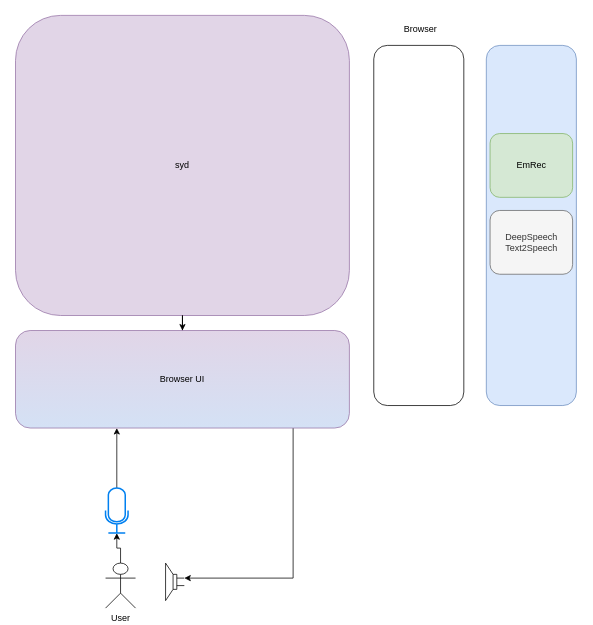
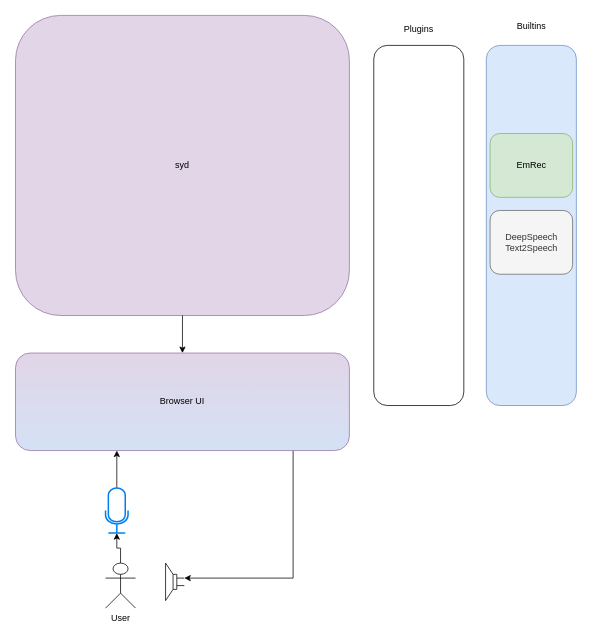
none -> (531, 27)
(419, 35) -> (419, 30)
(182, 379) -> (182, 402)
